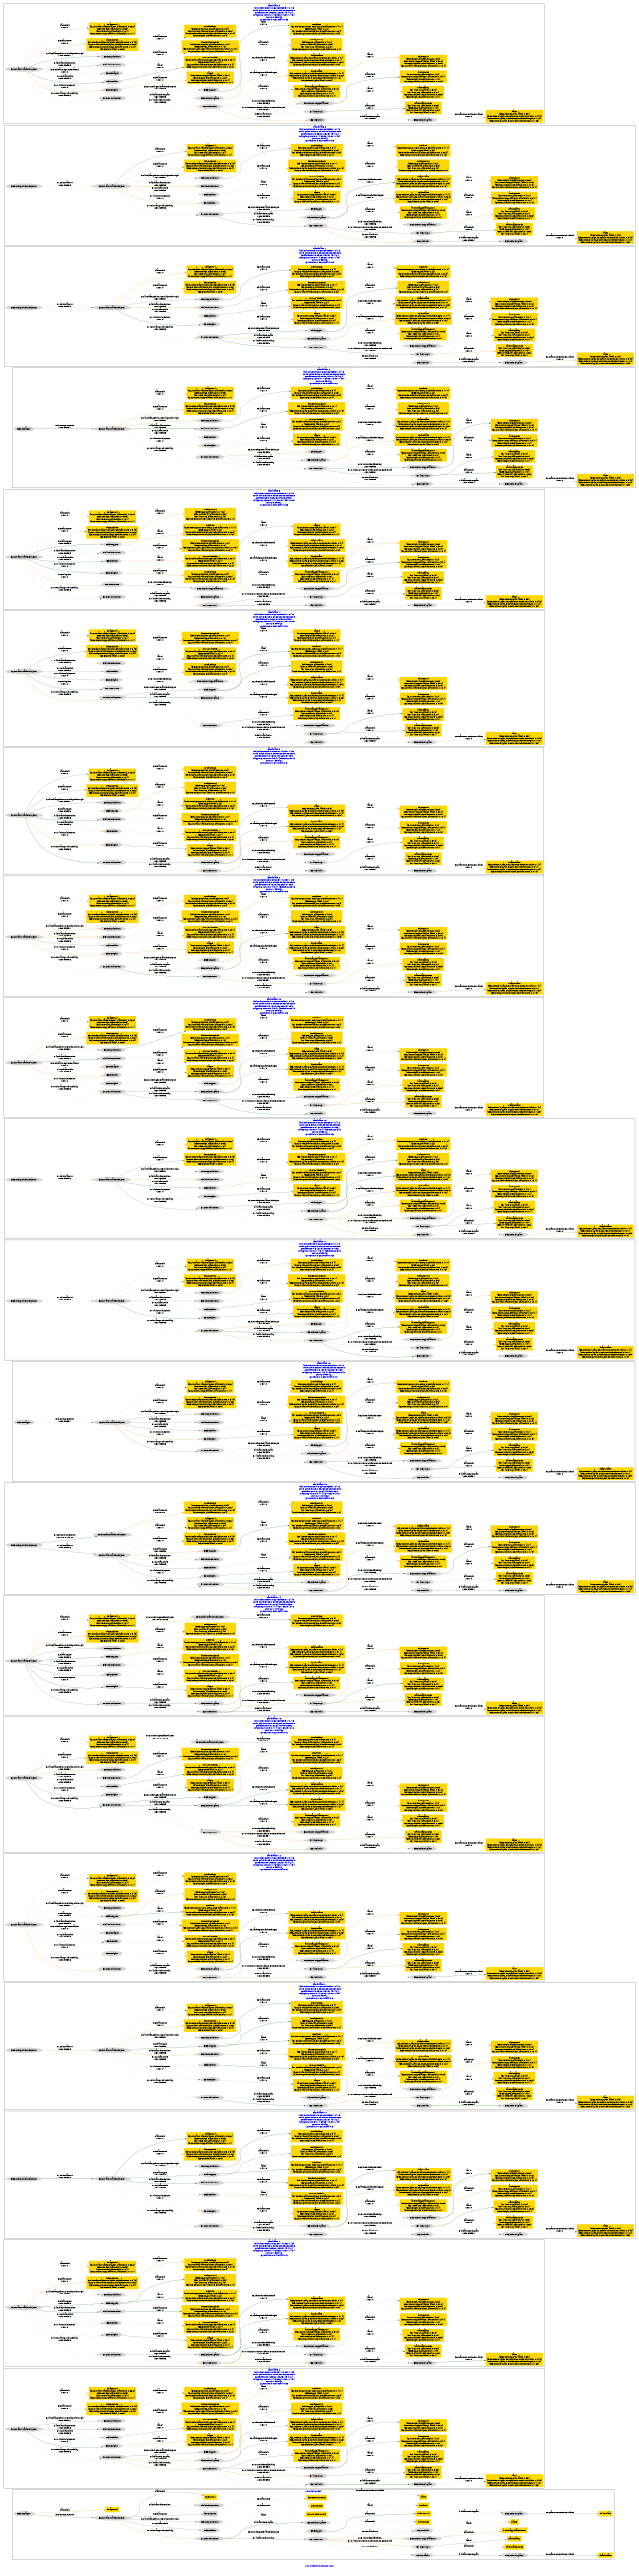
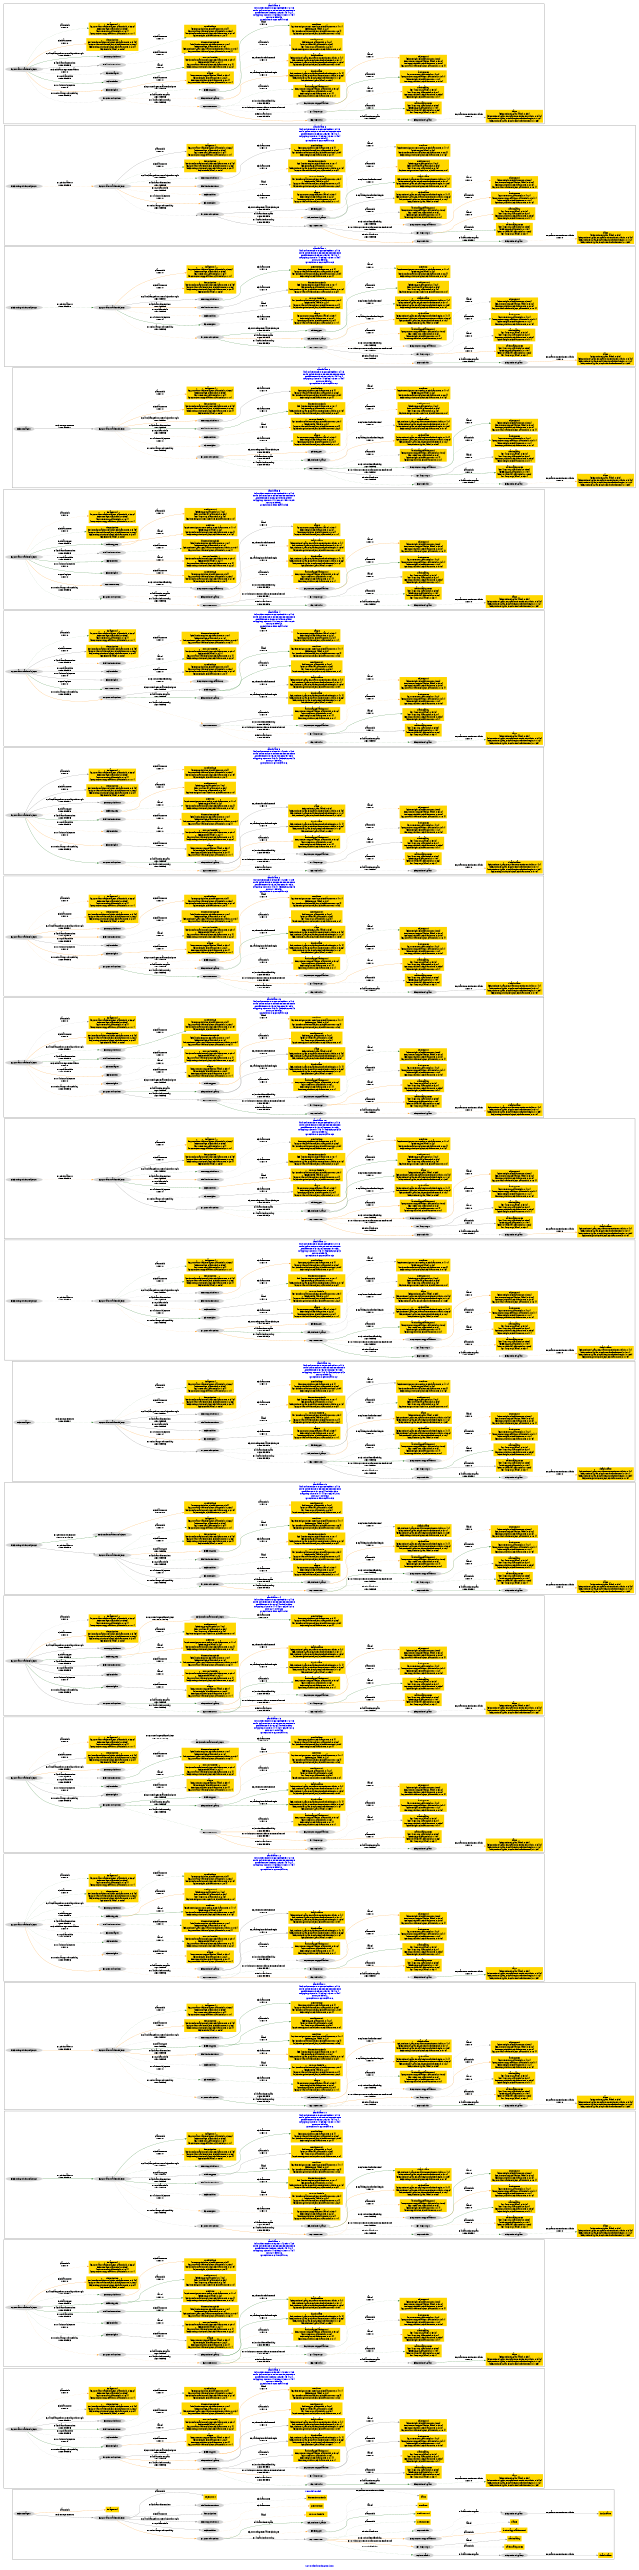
(317, 2514) -> (317, 2514)
(605, 2514) -> (605, 2514)
(423, 2522) -> (423, 2522)
